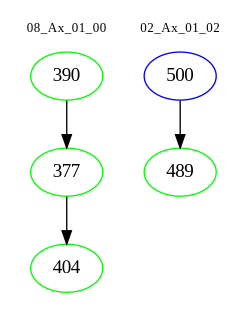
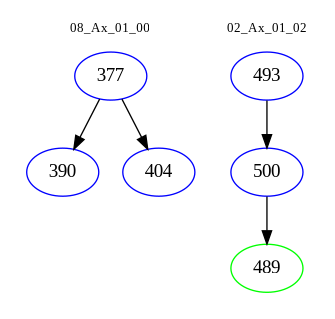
(67, 76) -> (63, 172)
none -> (267, 76)
(67, 118) -> (90, 118)
(67, 172) -> (111, 76)
(67, 268) -> (159, 172)
